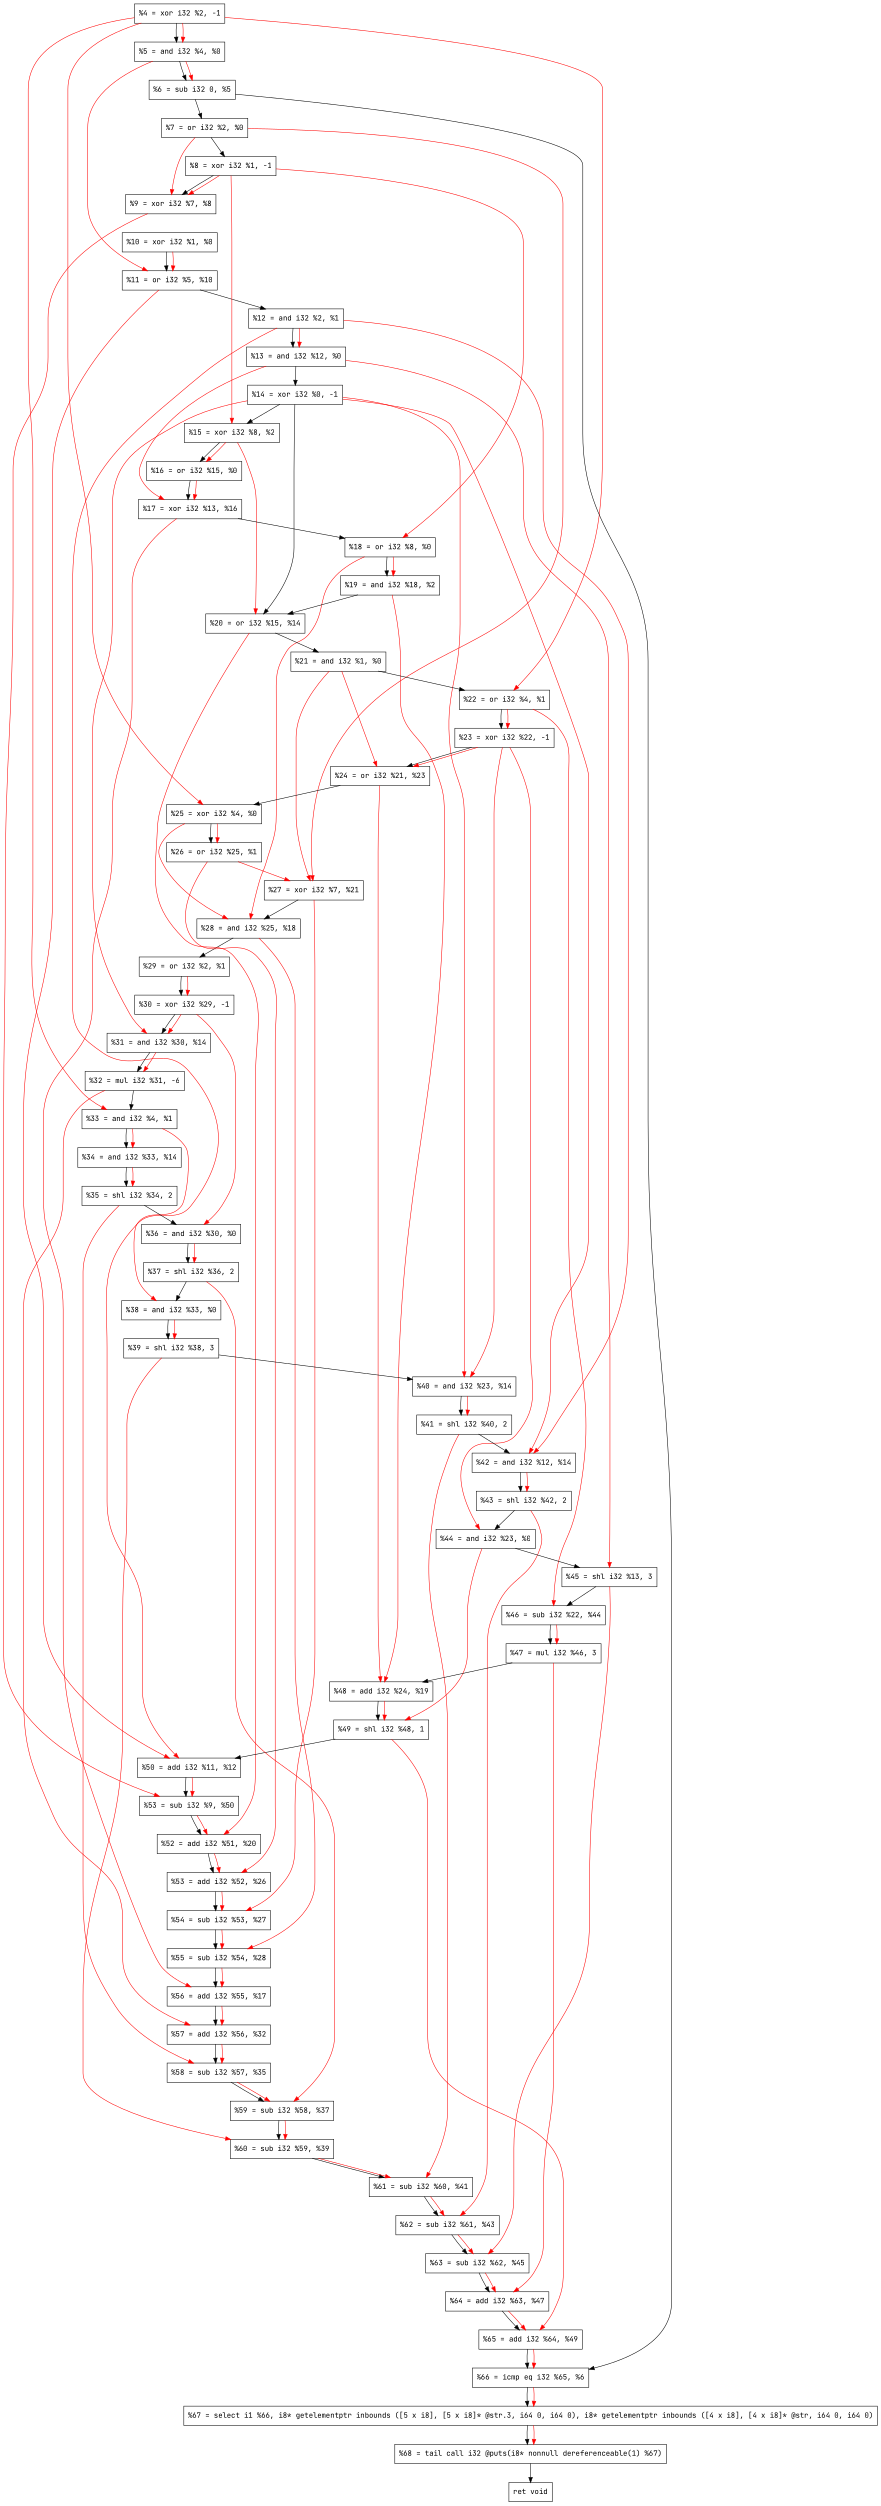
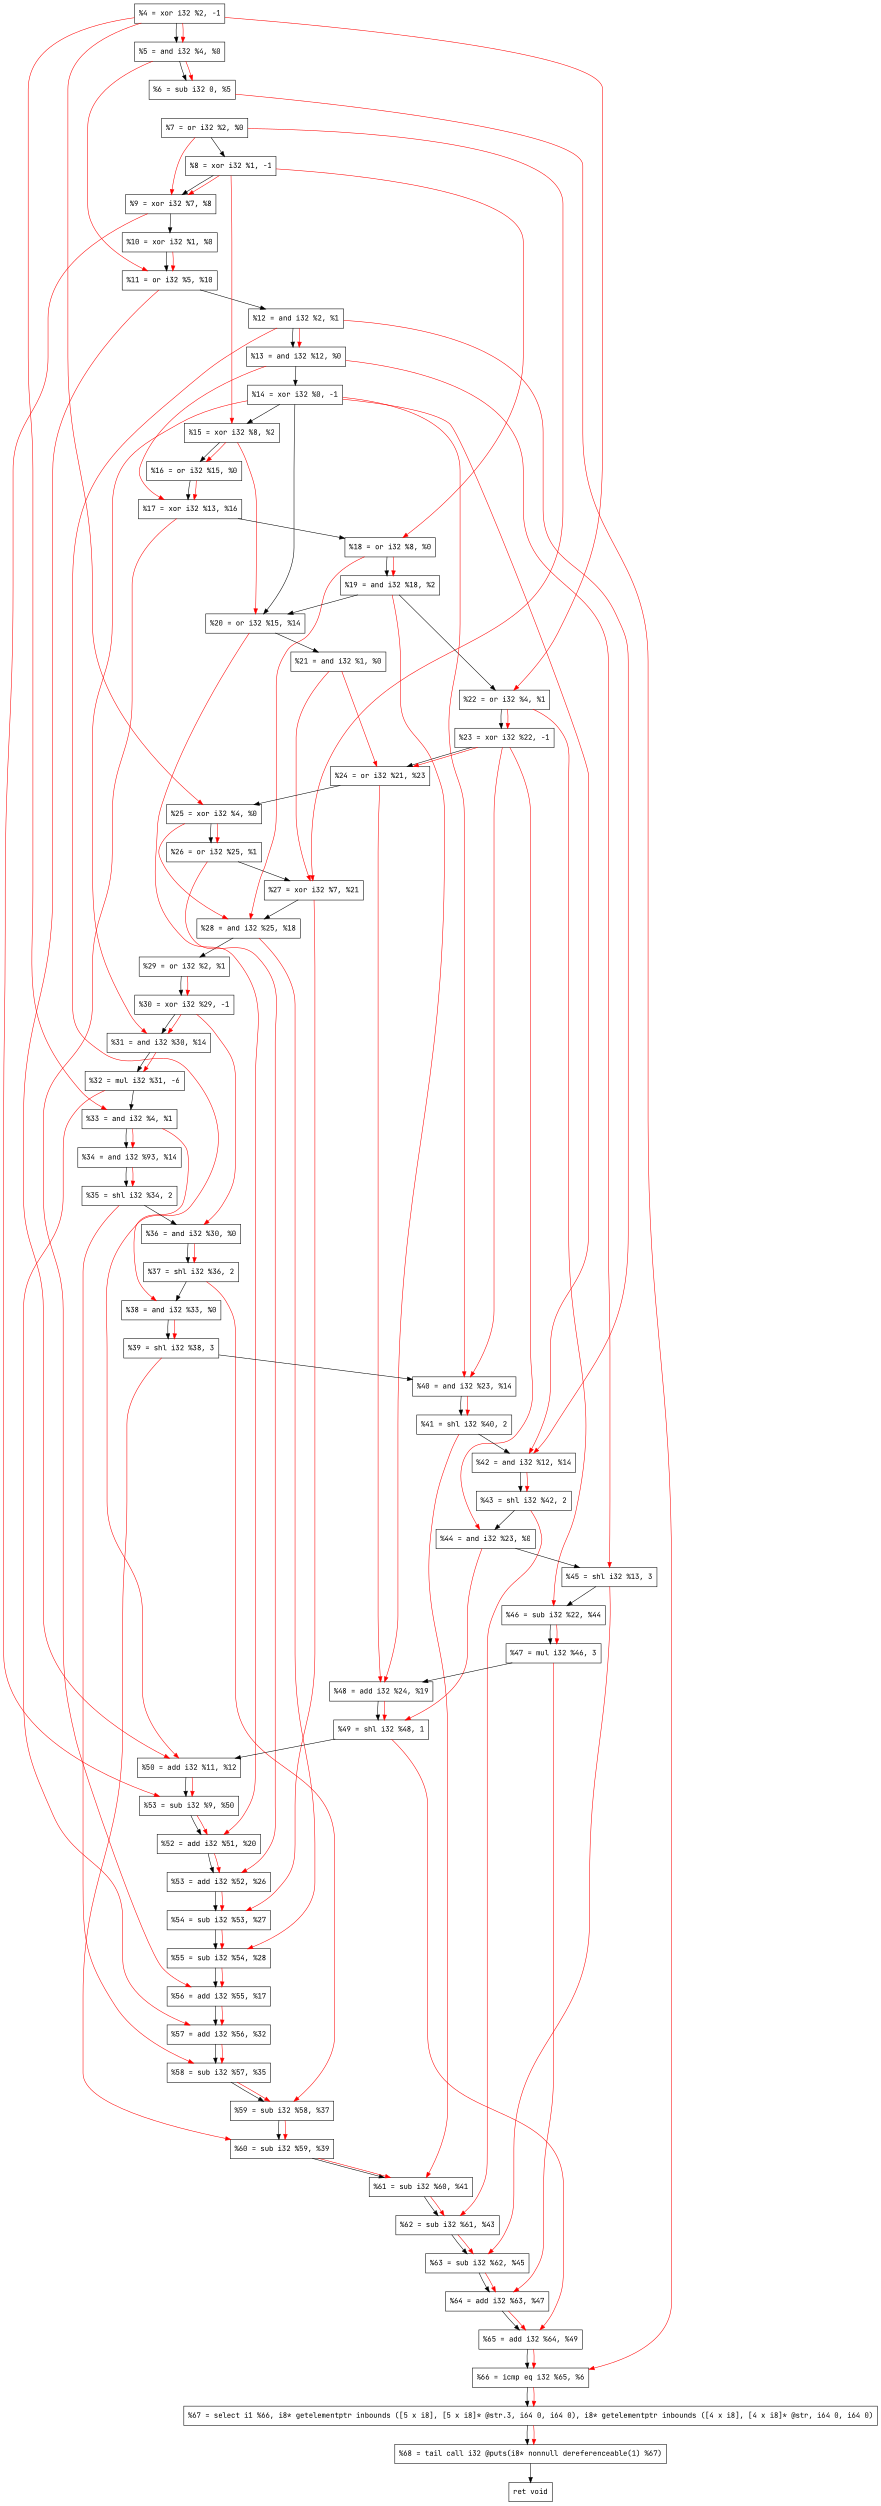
(198, 106) -> none
none -> (170, 221)
(419, 680) -> (445, 641)
(259, 870) -> (259, 870)
(648, 1103) -> (648, 1103)
(130, 1158) -> (130, 1158)
